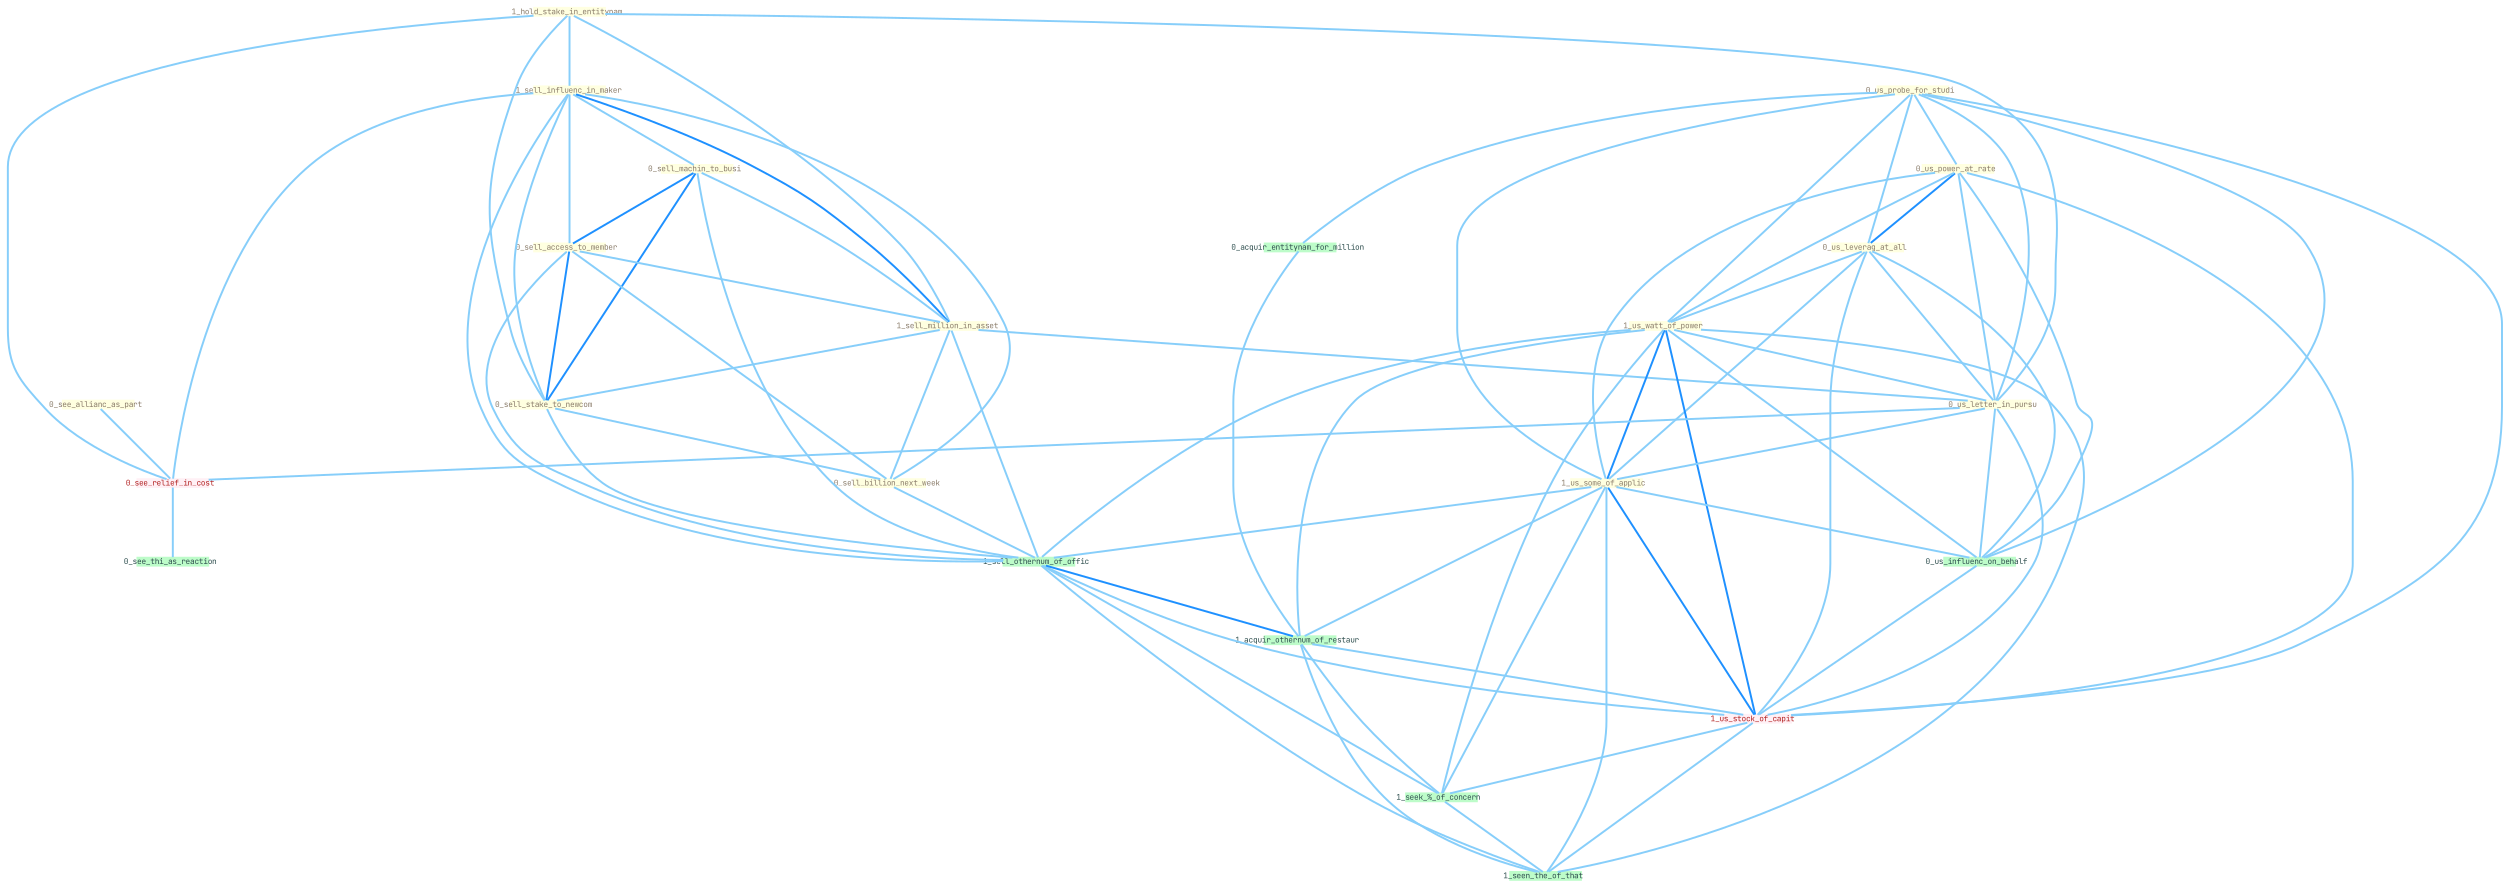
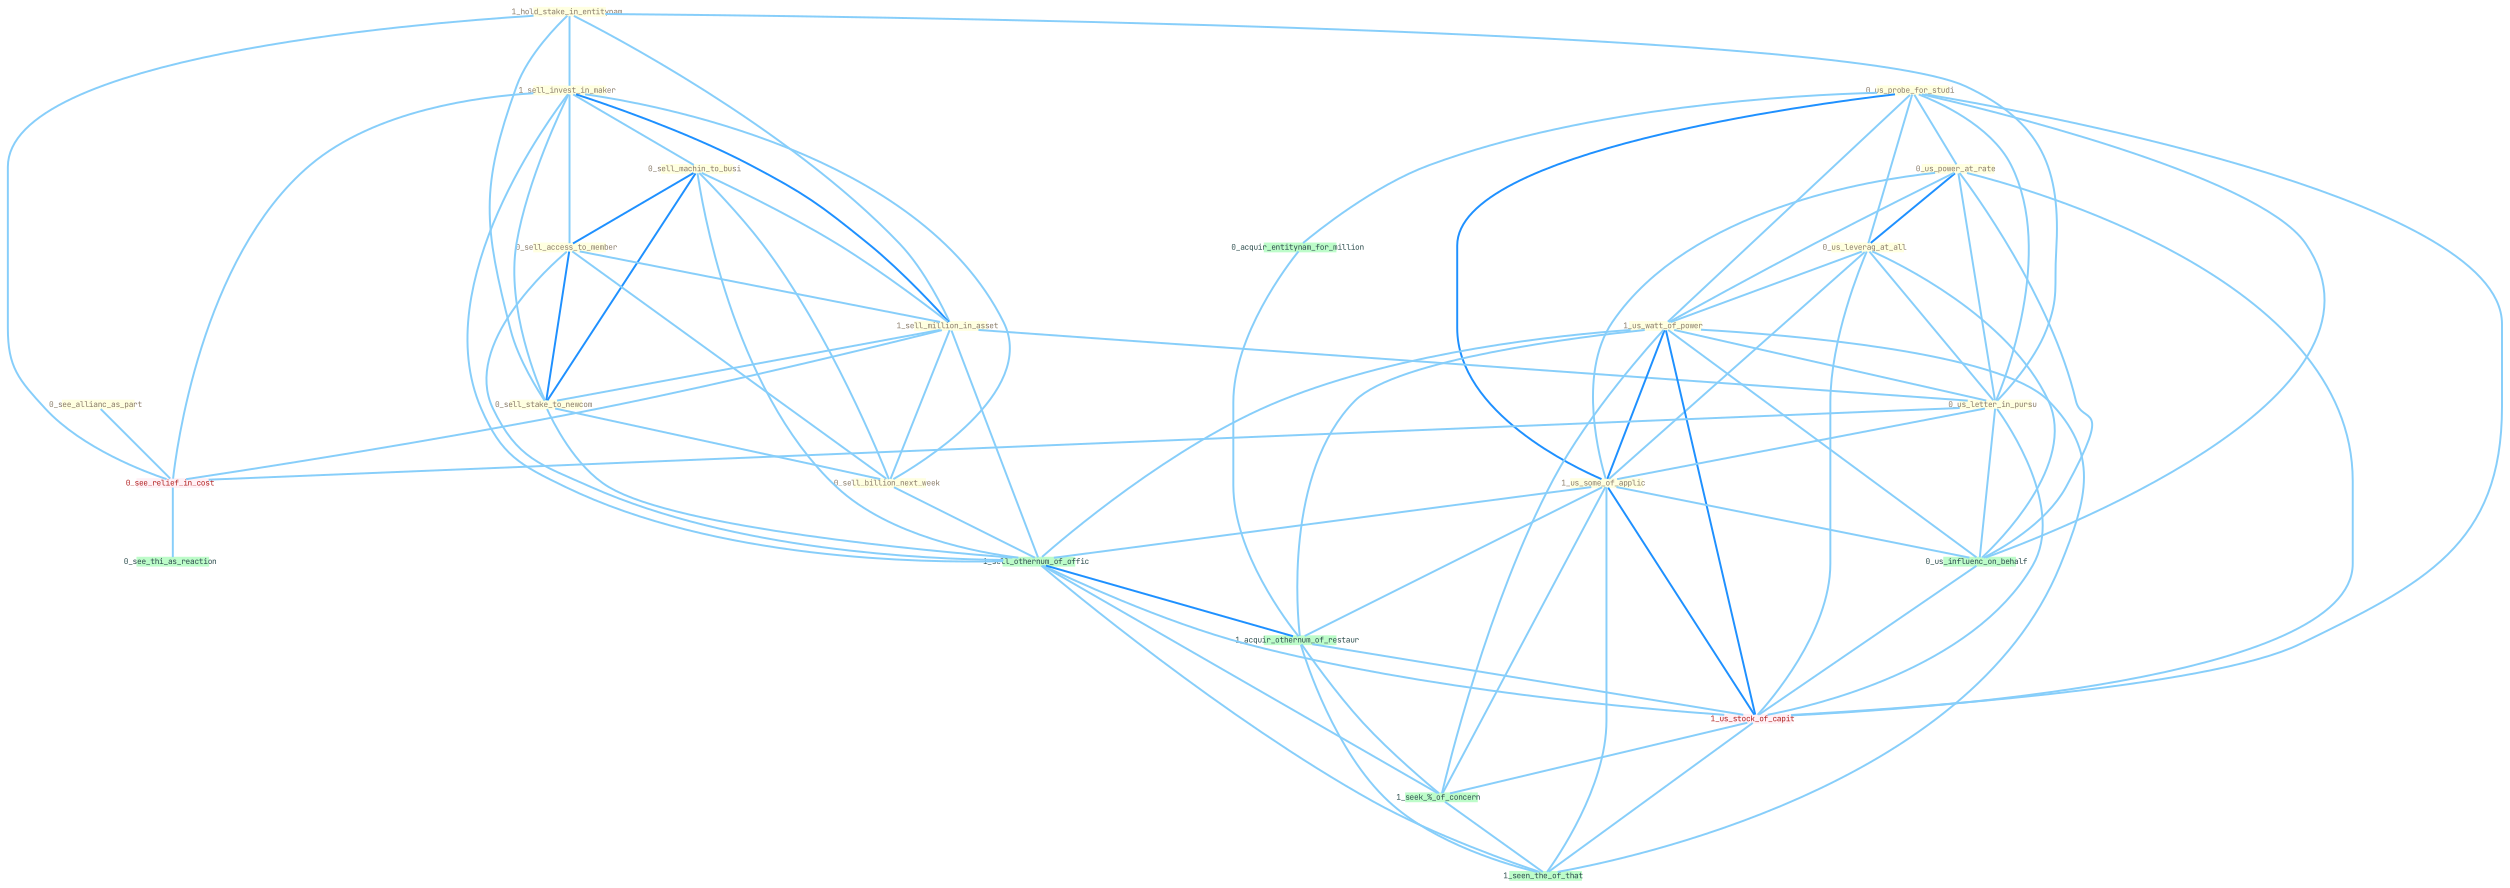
(570, 90) -> (570, 90)
(1516, 183) -> (1516, 183)
none -> (810, 316)
none -> (528, 422)
